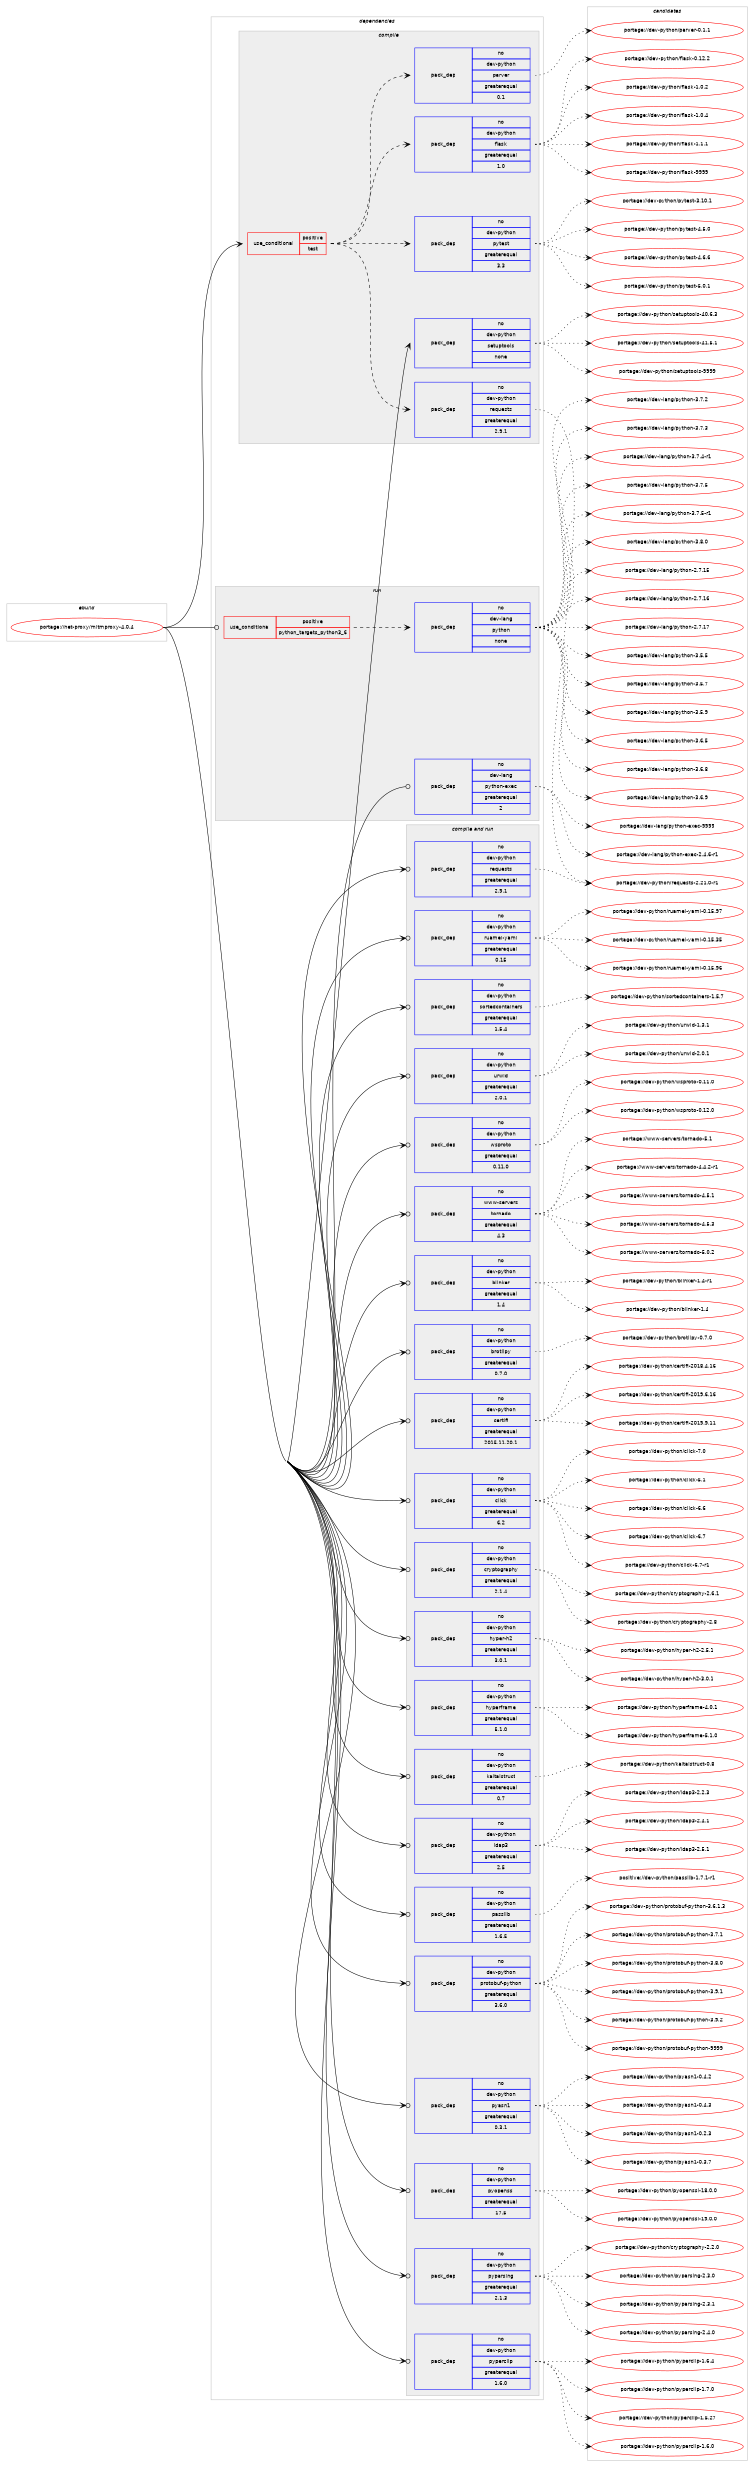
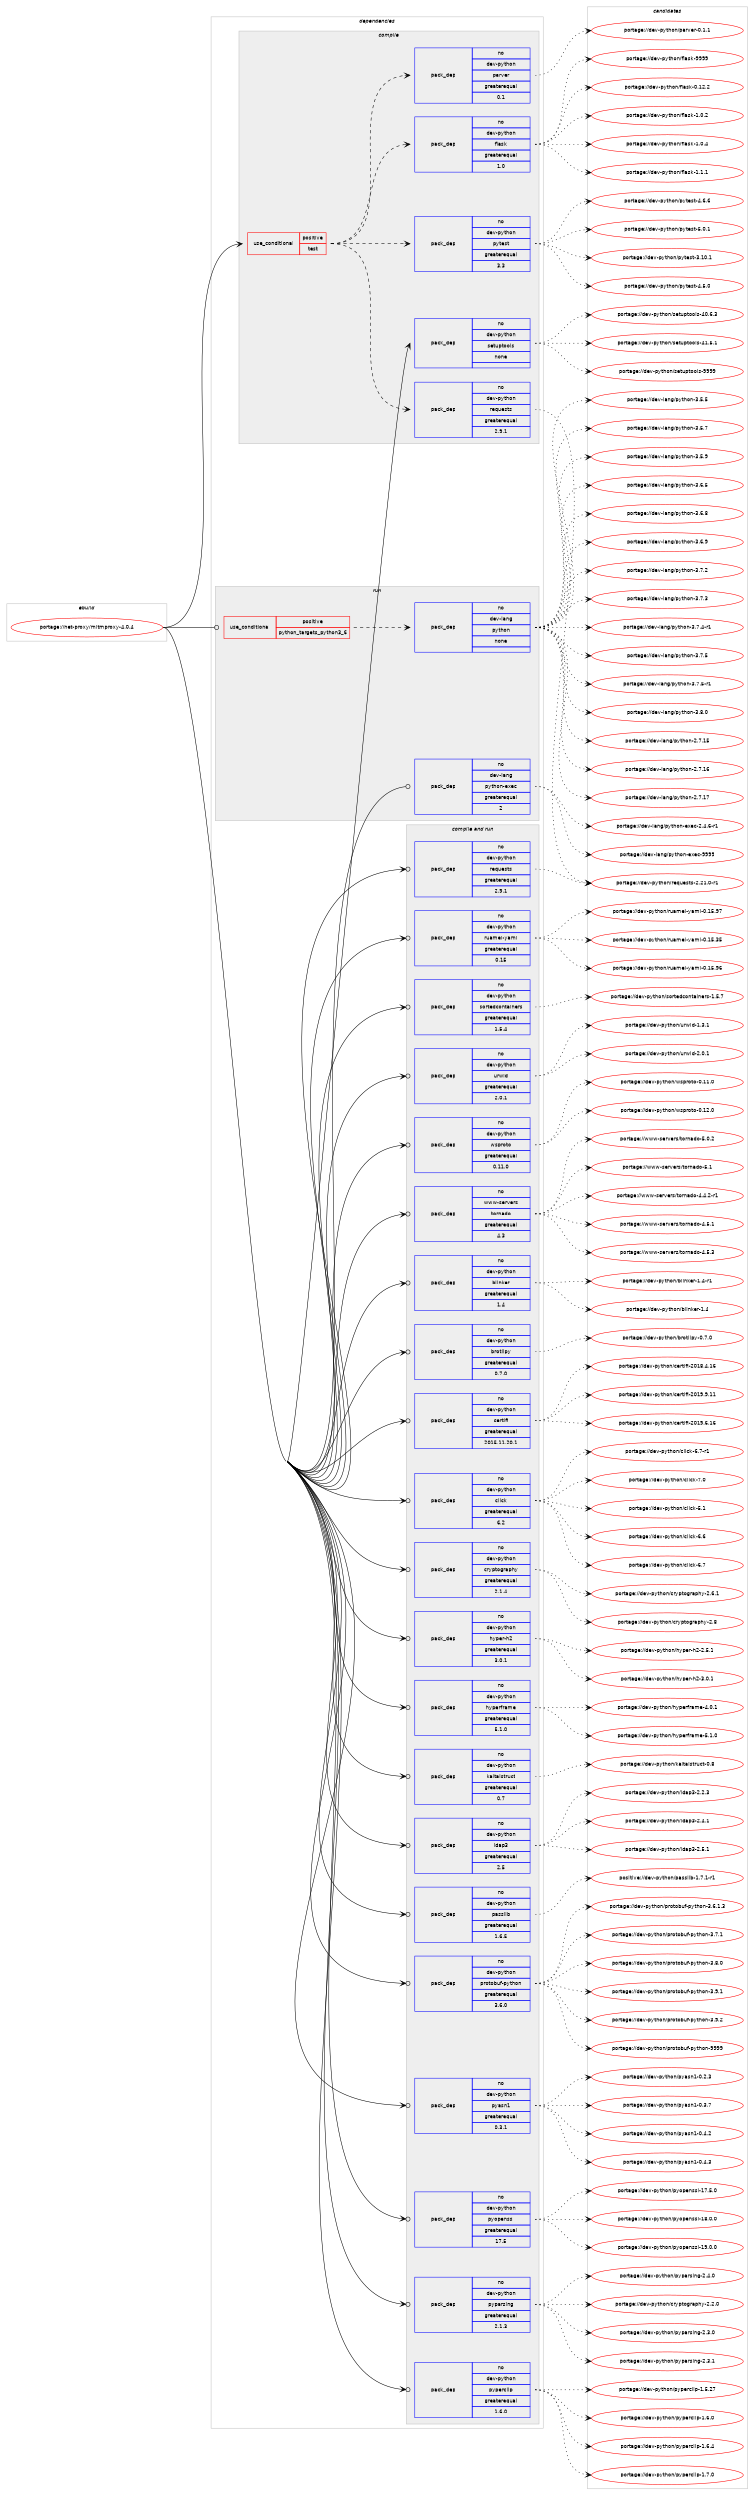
none -> (667, 2191)
